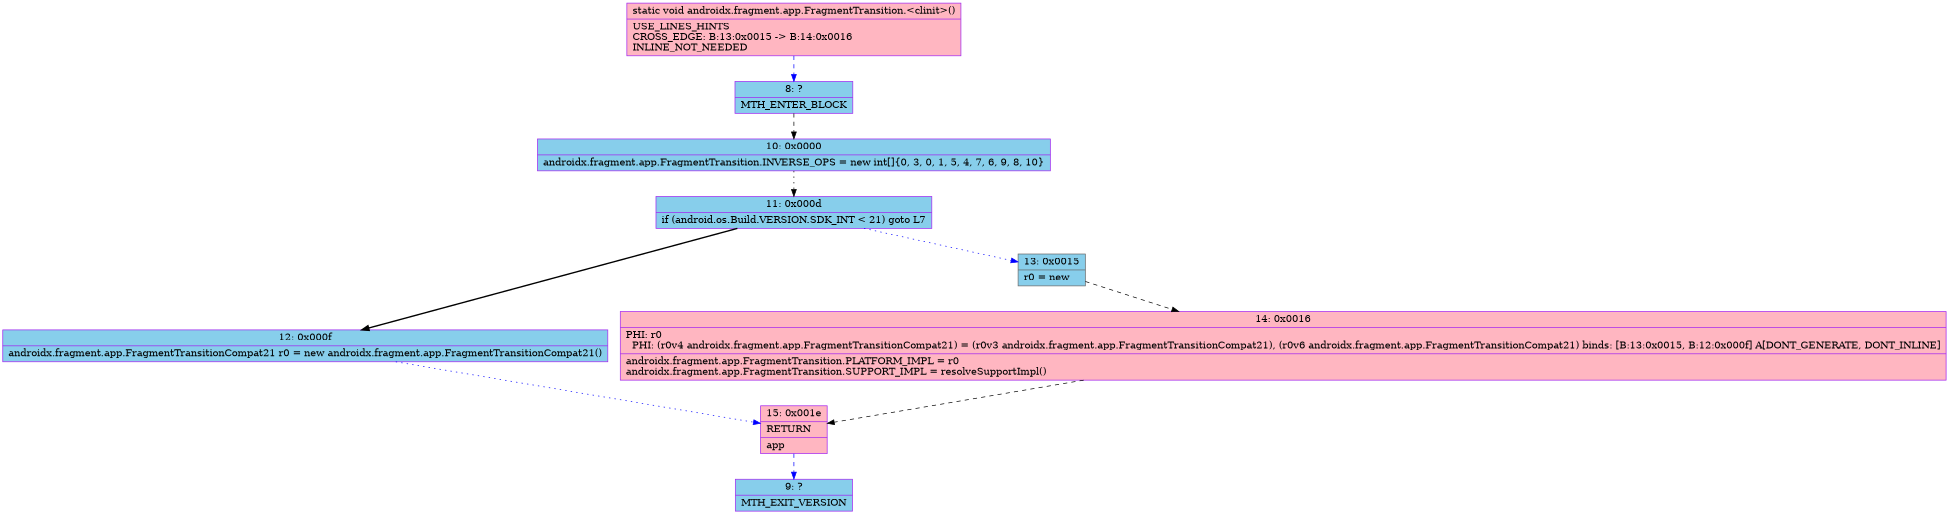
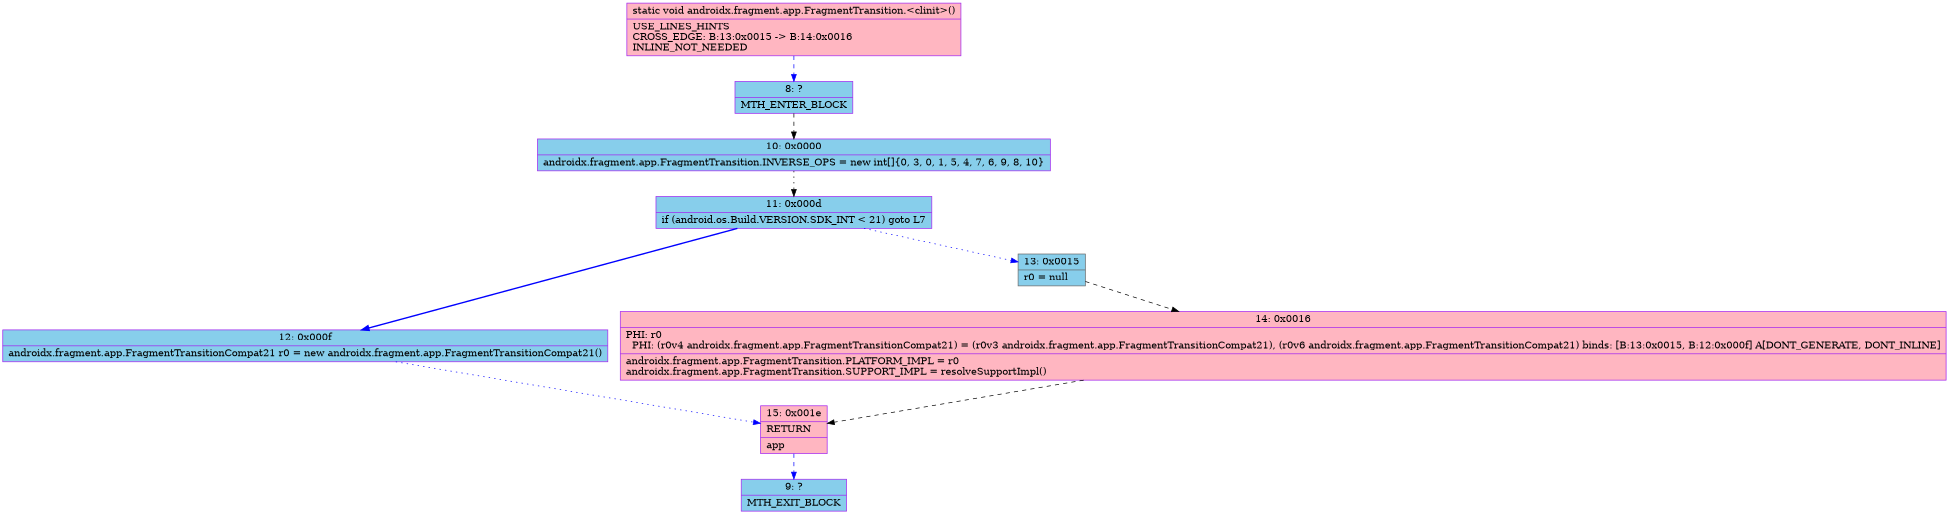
(553, 278) -> (553, 278)
(1047, 278) -> (1046, 278)
(794, 503) -> (794, 503)
